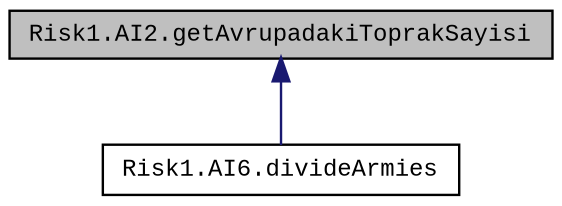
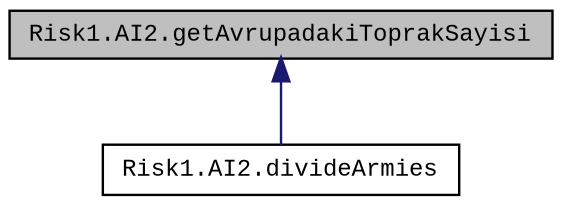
(281, 170) -> (281, 170)
